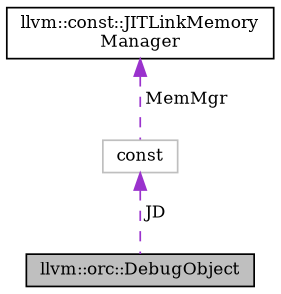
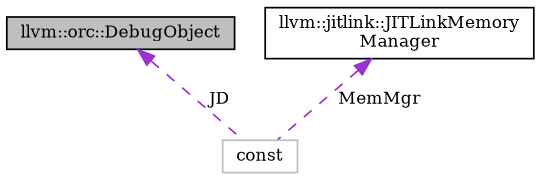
(140, 33) -> (400, 33)
(140, 222) -> (197, 100)
